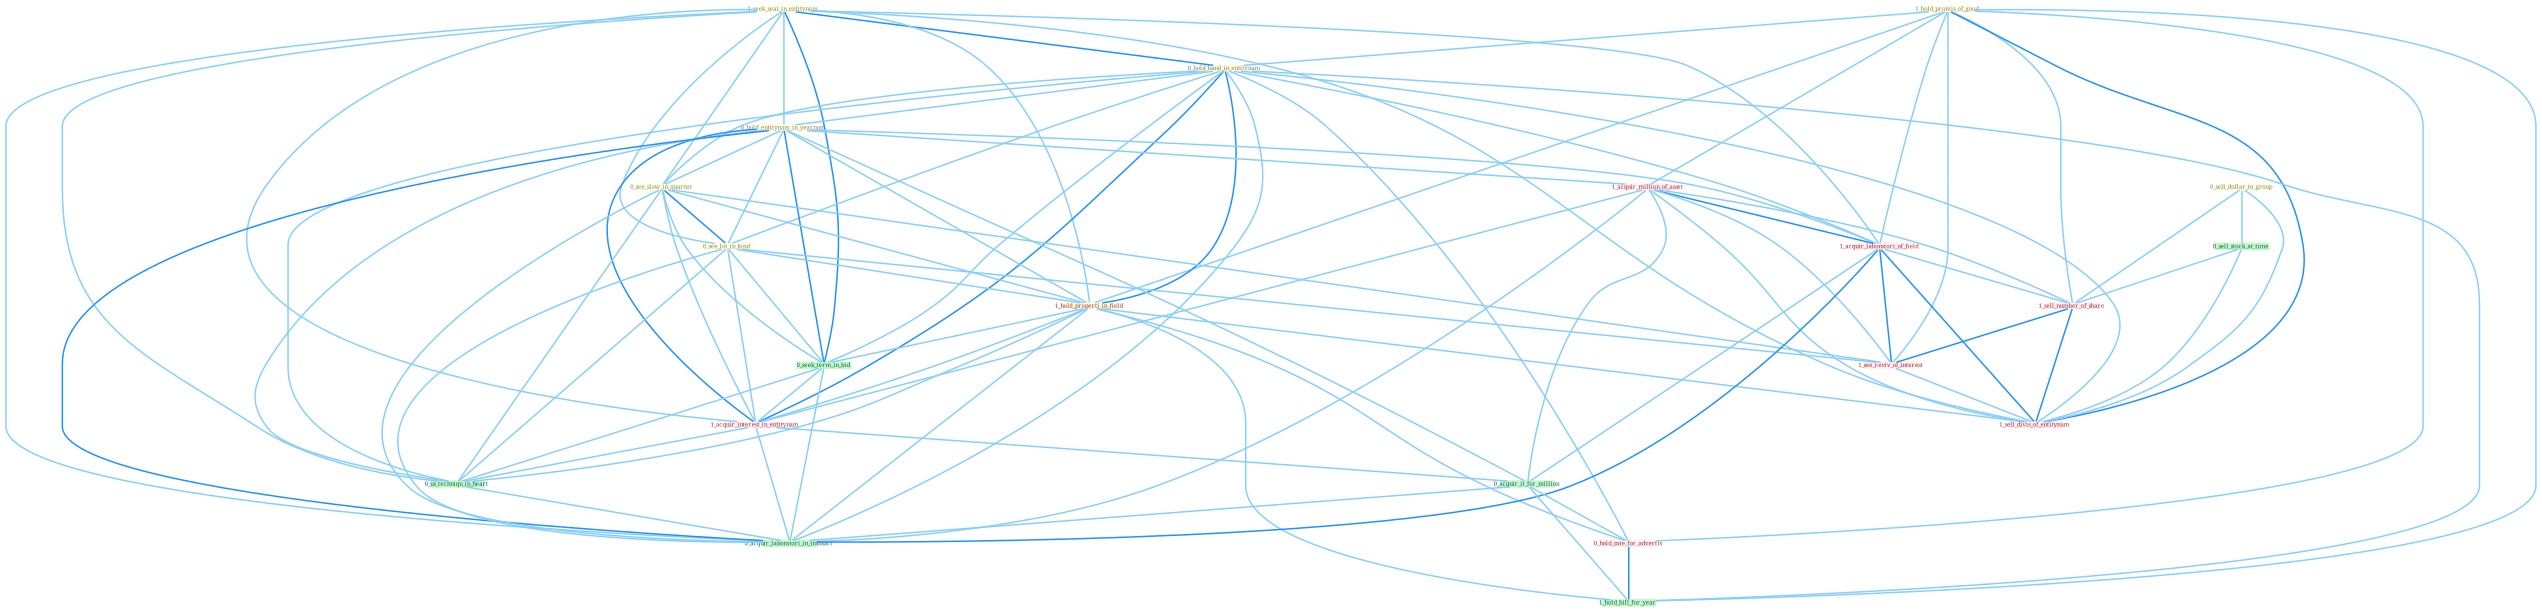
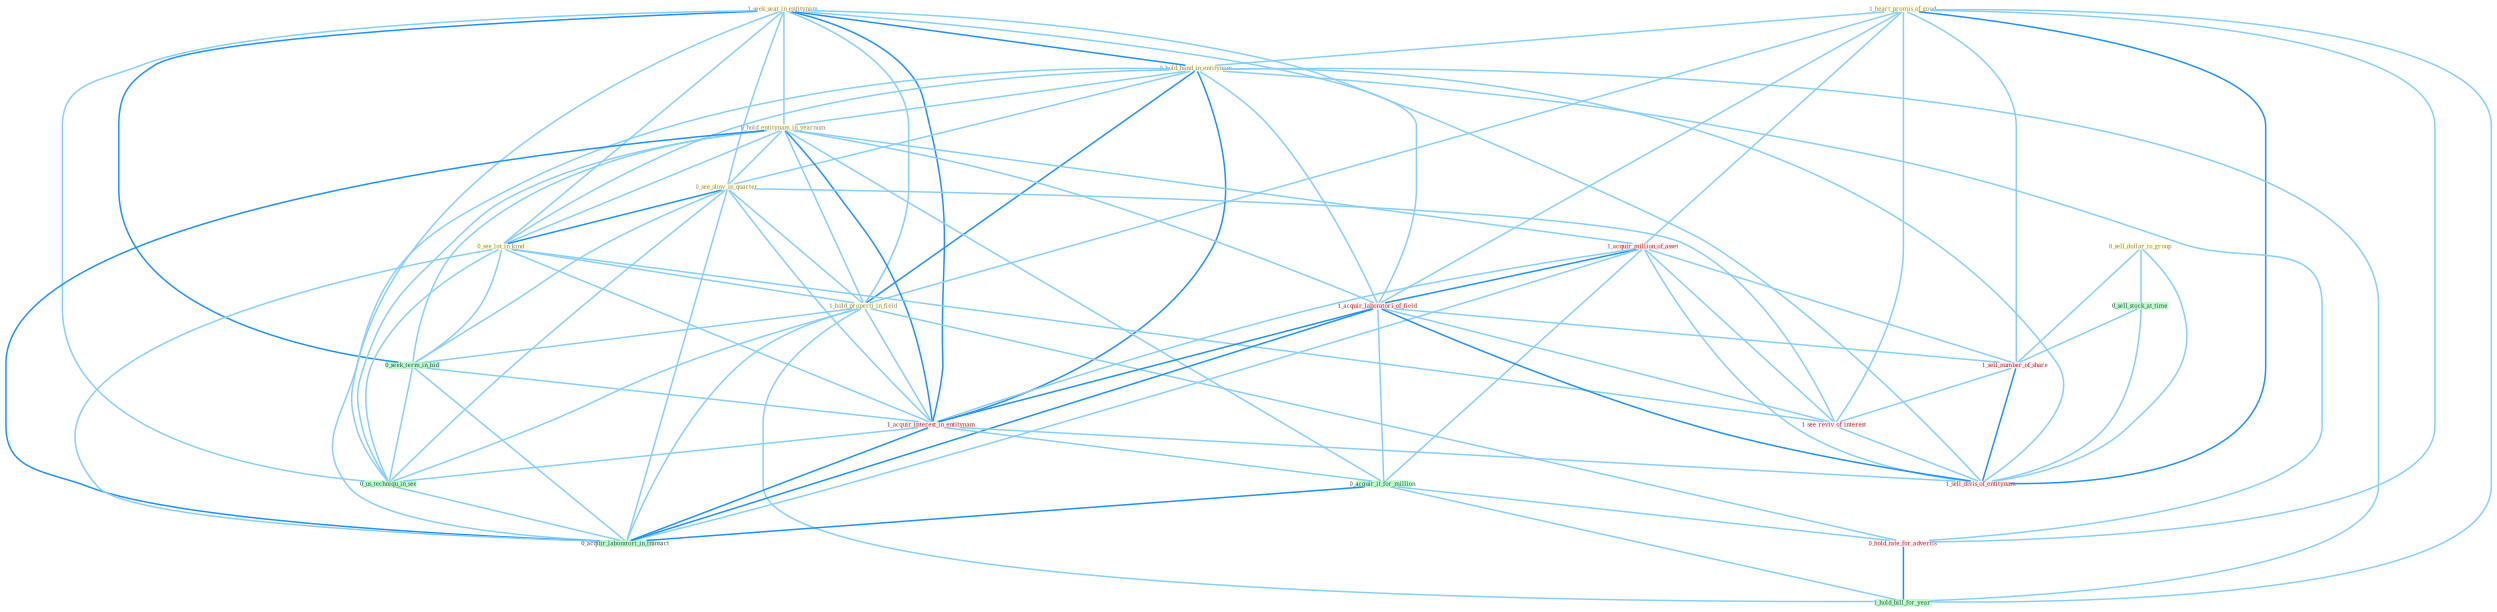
(1948, 9) -> (1903, 9)
(265, 190) -> (940, 178)
(1027, 221) -> none
(804, 246) -> (514, 205)
(1090, 306) -> (864, 306)
(1886, 306) -> (1607, 365)
(1982, 336) -> (1926, 395)
none -> (1198, 354)
(1540, 362) -> (1457, 454)
(1111, 366) -> none
(457, 484) -> (389, 484)
(773, 484) -> (779, 484)
(1159, 514) -> (1005, 514)
